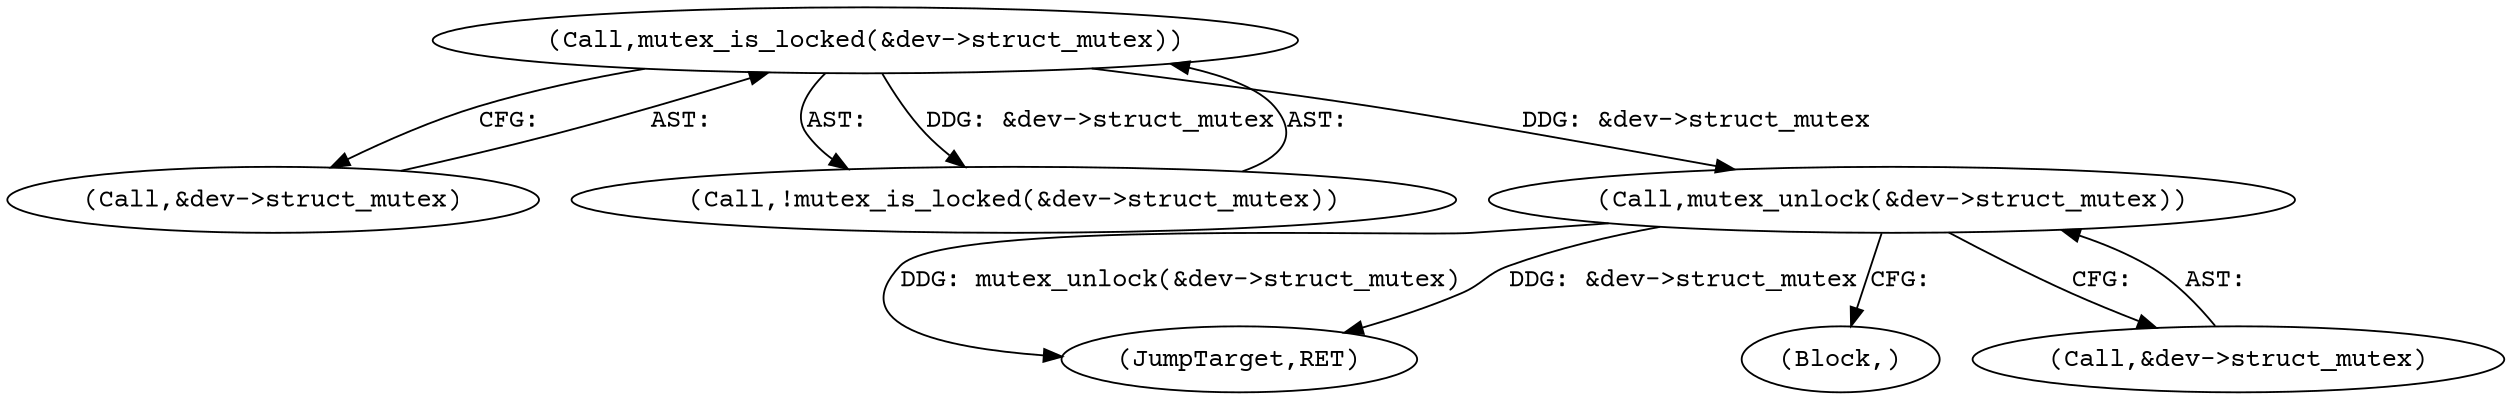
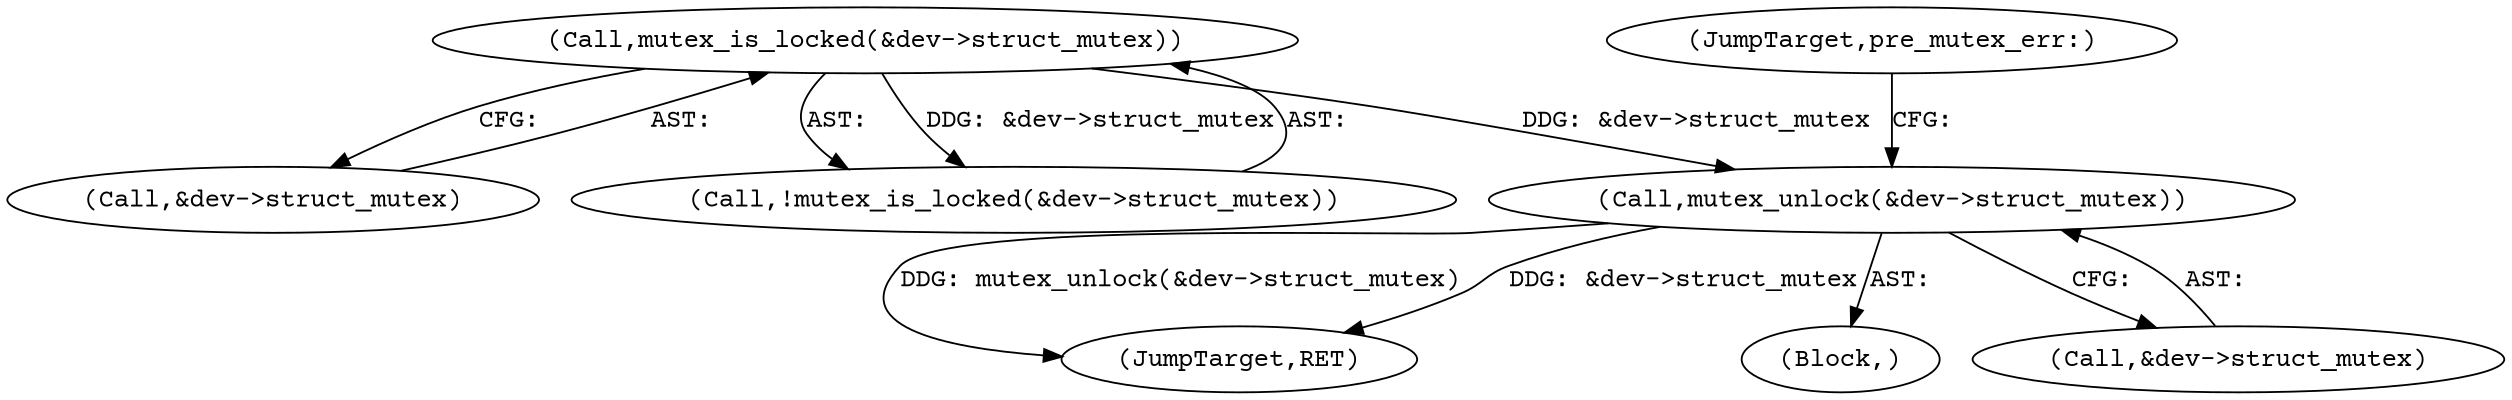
none -> (1892, 40)
(1908, 280) -> (1908, 280)
